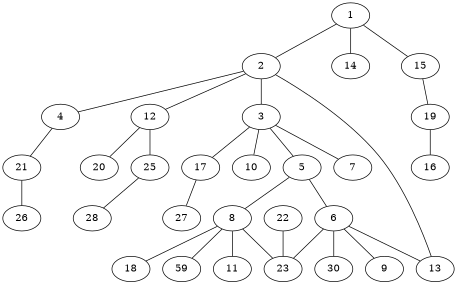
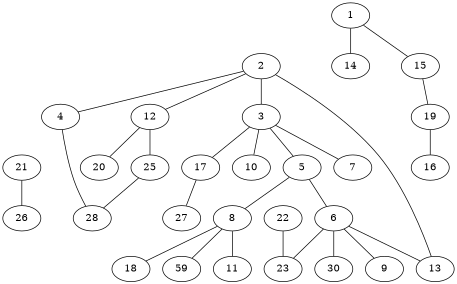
(306, 41) -> none
(41, 142) -> (70, 169)
(258, 244) -> none
